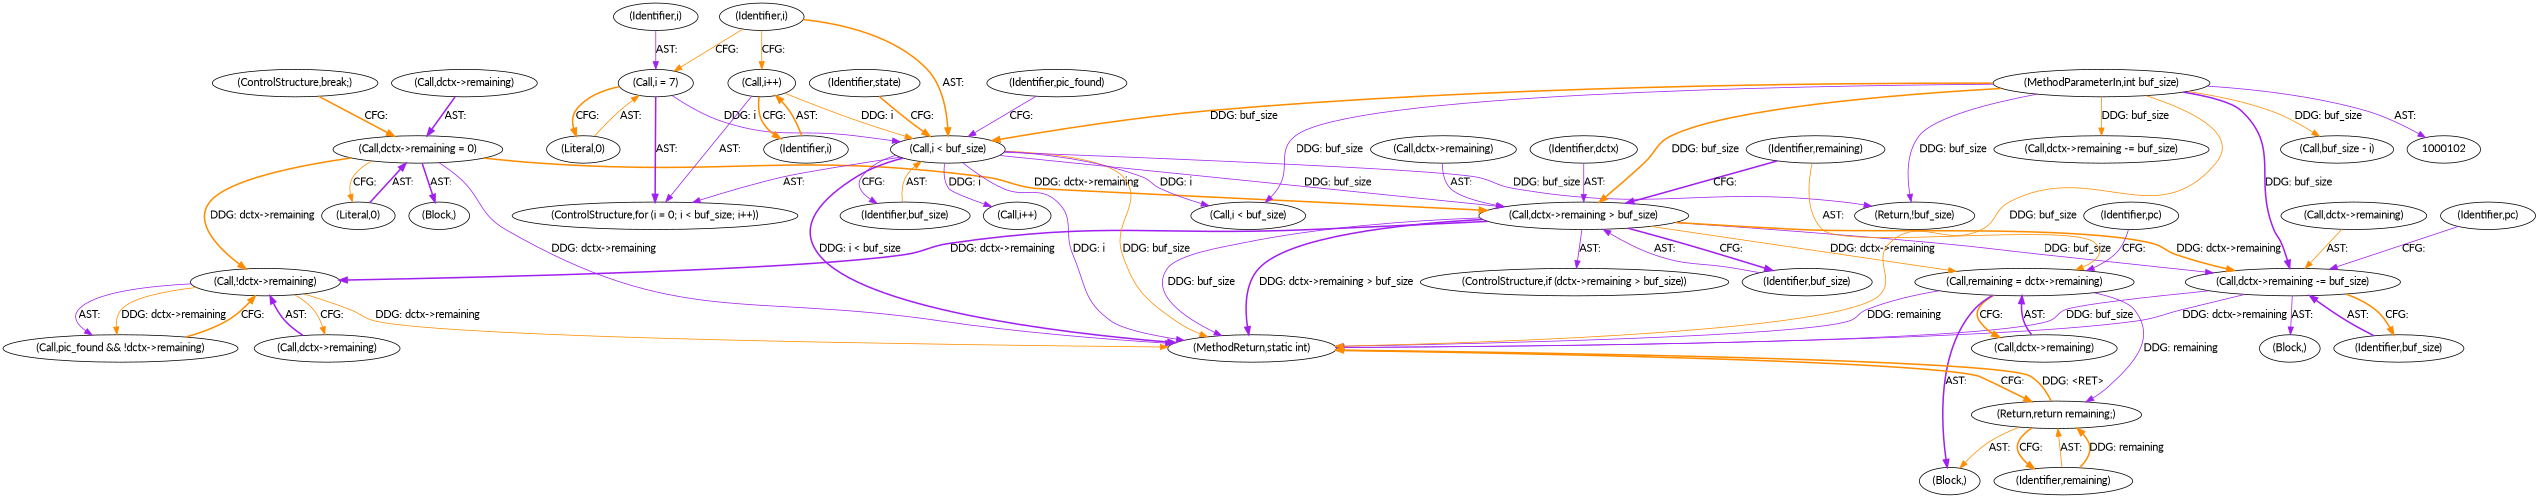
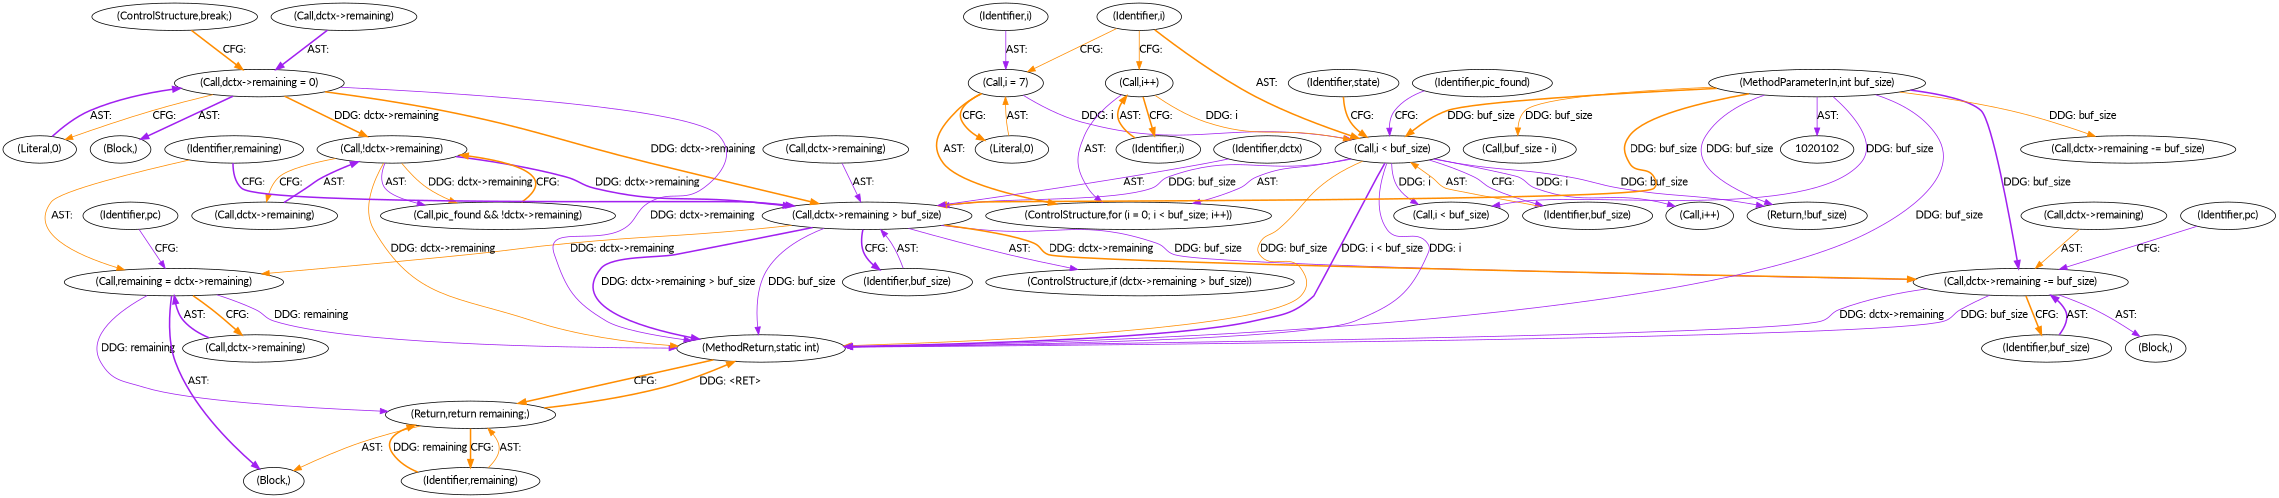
(655, 146) -> (952, 171)
(2444, 149) -> (1817, 149)
(918, 252) -> (618, 193)
(1872, 299) -> (1469, 314)
